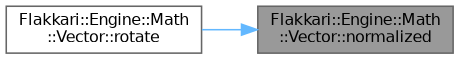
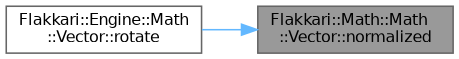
(355, 30) -> (355, 30)
